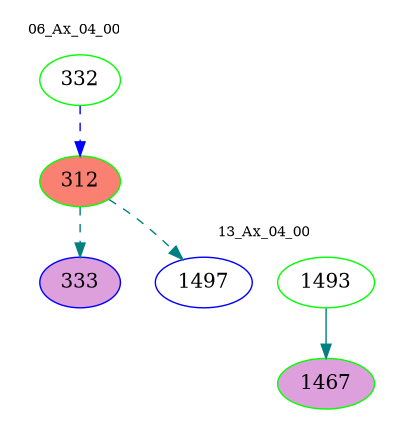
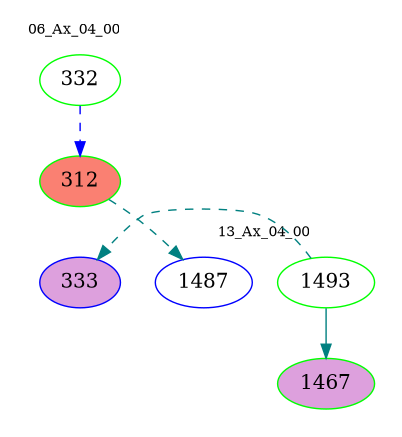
(80, 225) -> (211, 209)
(204, 283) -> (204, 283)
